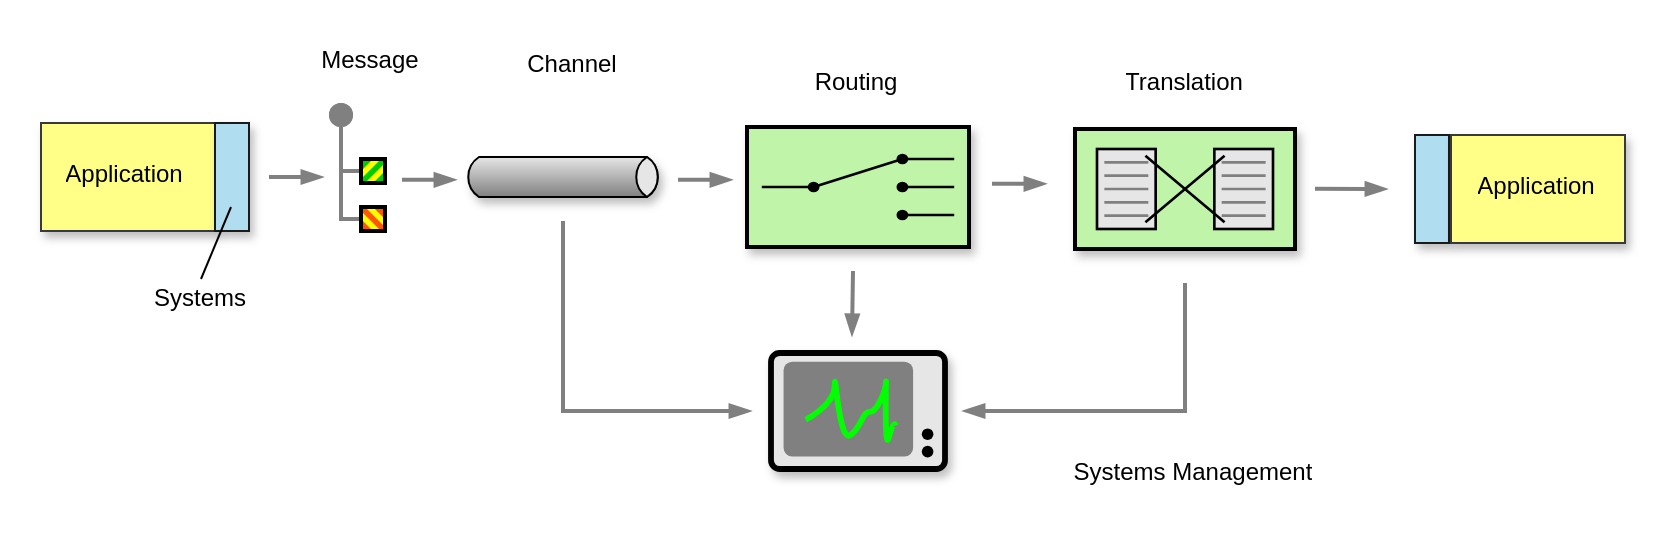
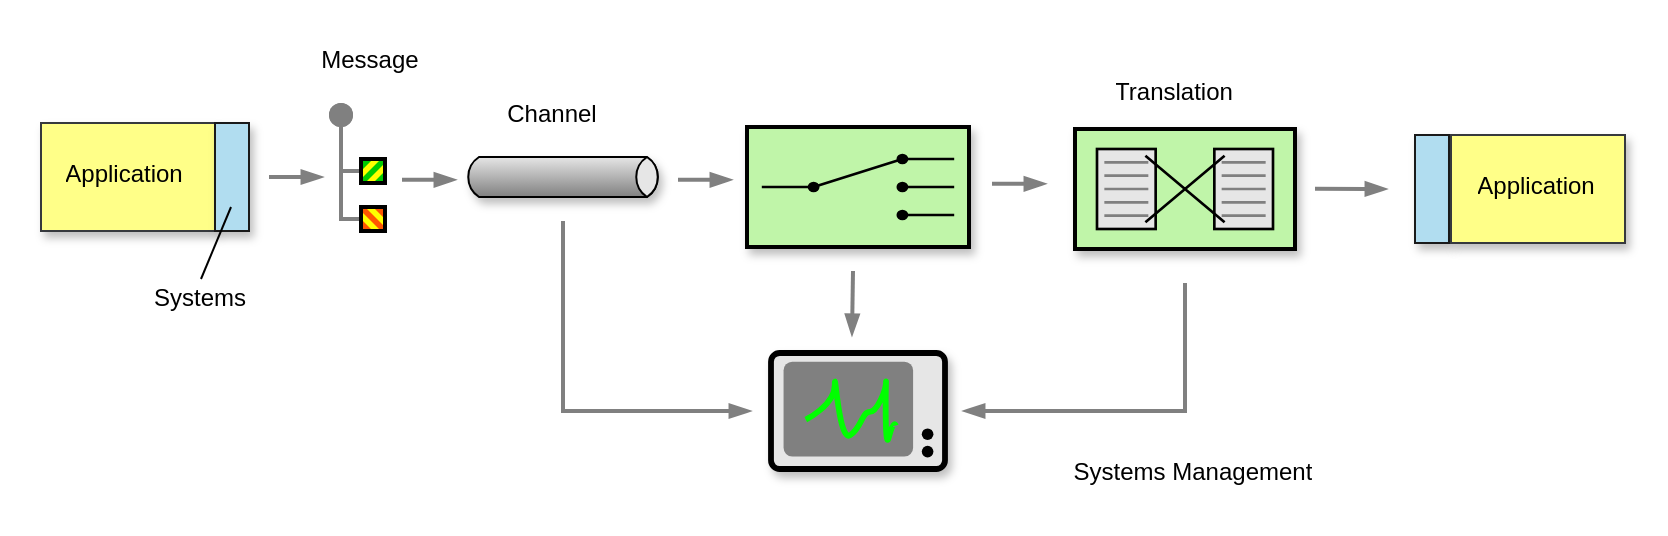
(573, 65) -> (553, 115)
(856, 83) -> none
(1185, 83) -> (1175, 93)
